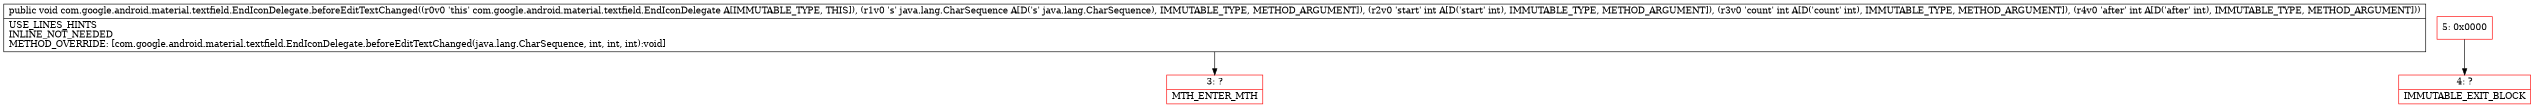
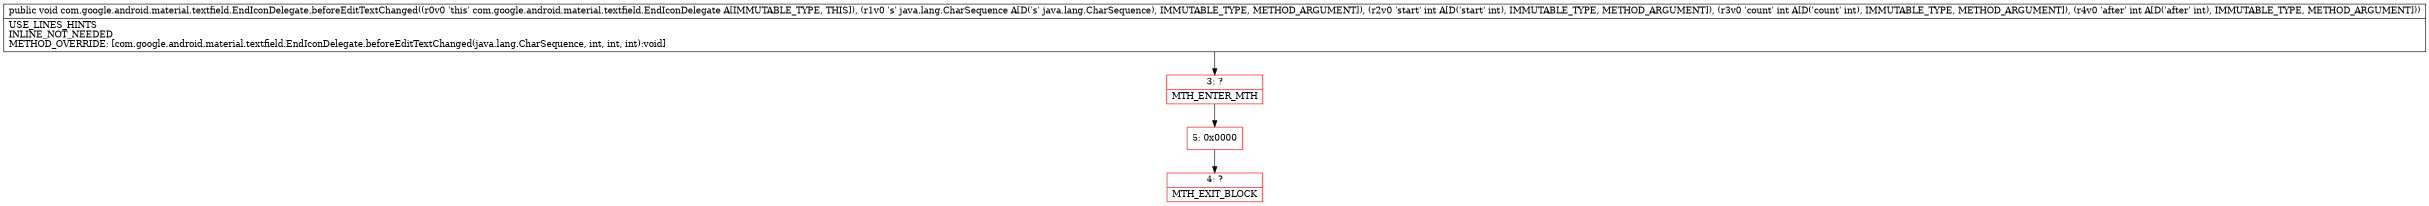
(2465, 96) -> (1215, 194)
none -> (1215, 112)
